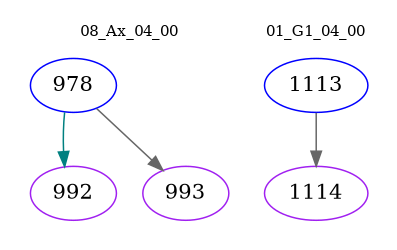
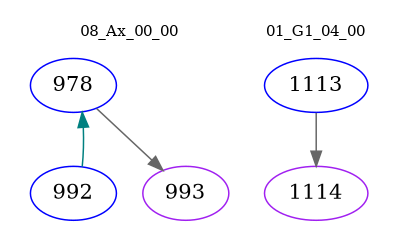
(130, 32) -> (130, 32)
(63, 132) -> (83, 147)
(73, 193) -> (73, 193)
